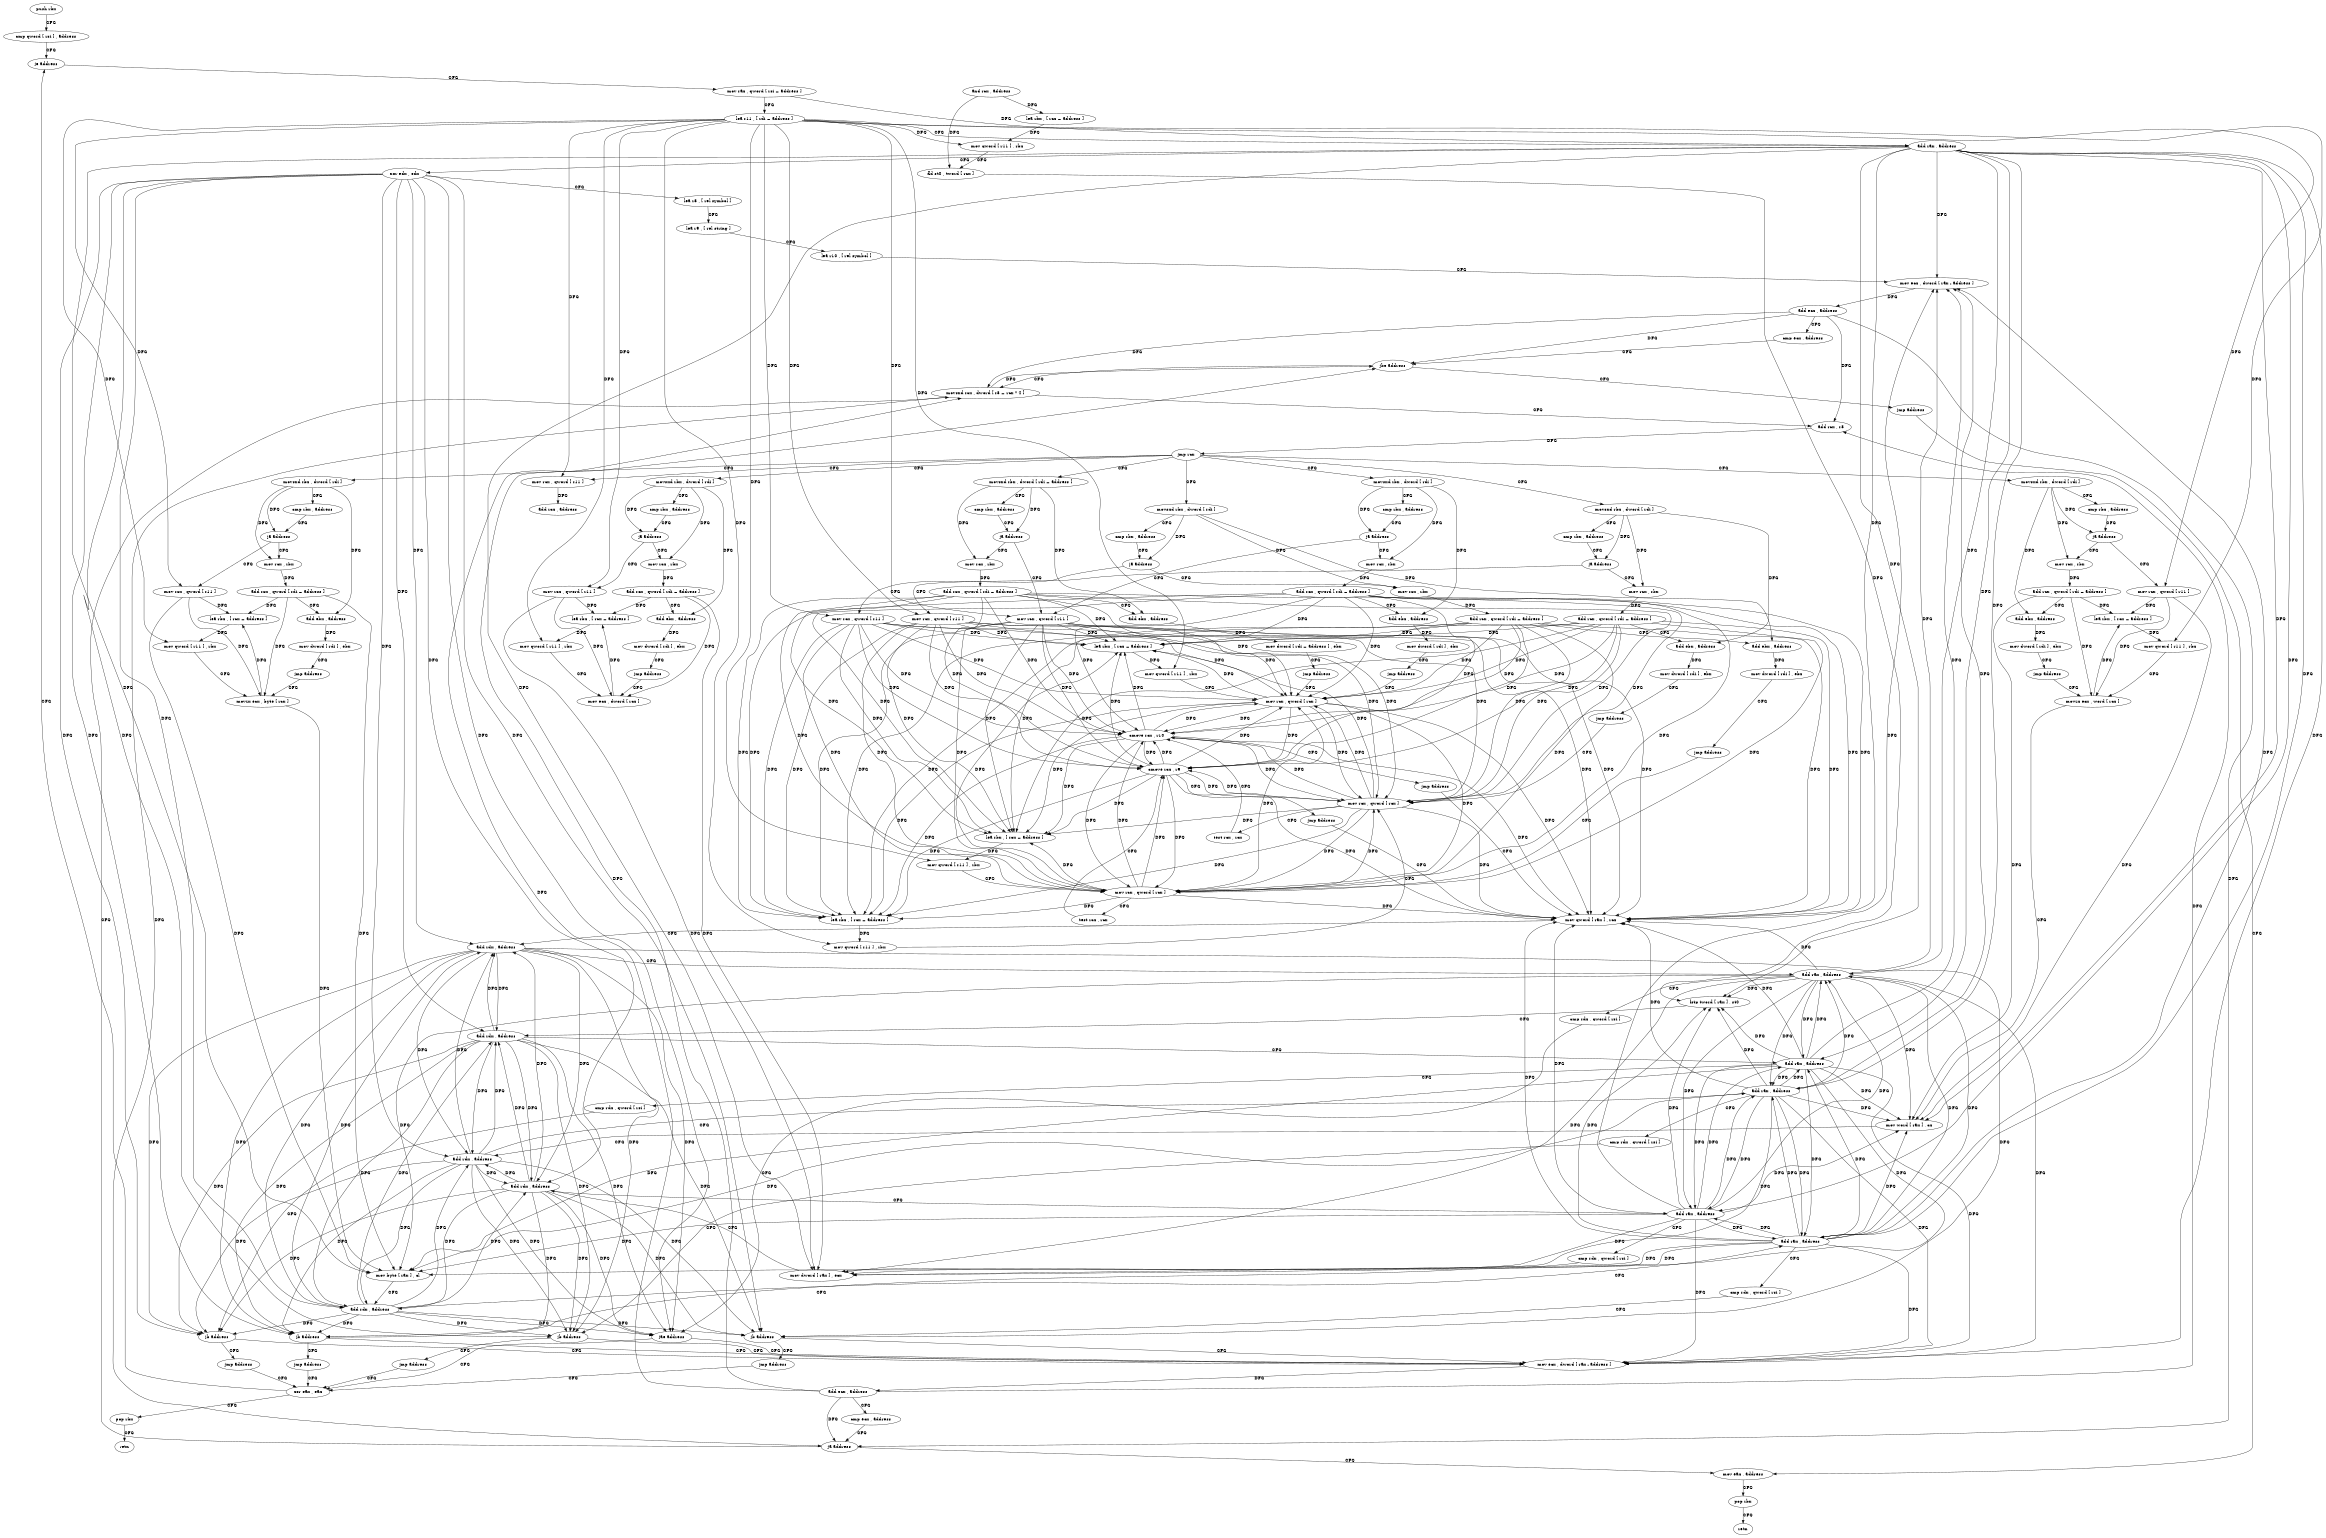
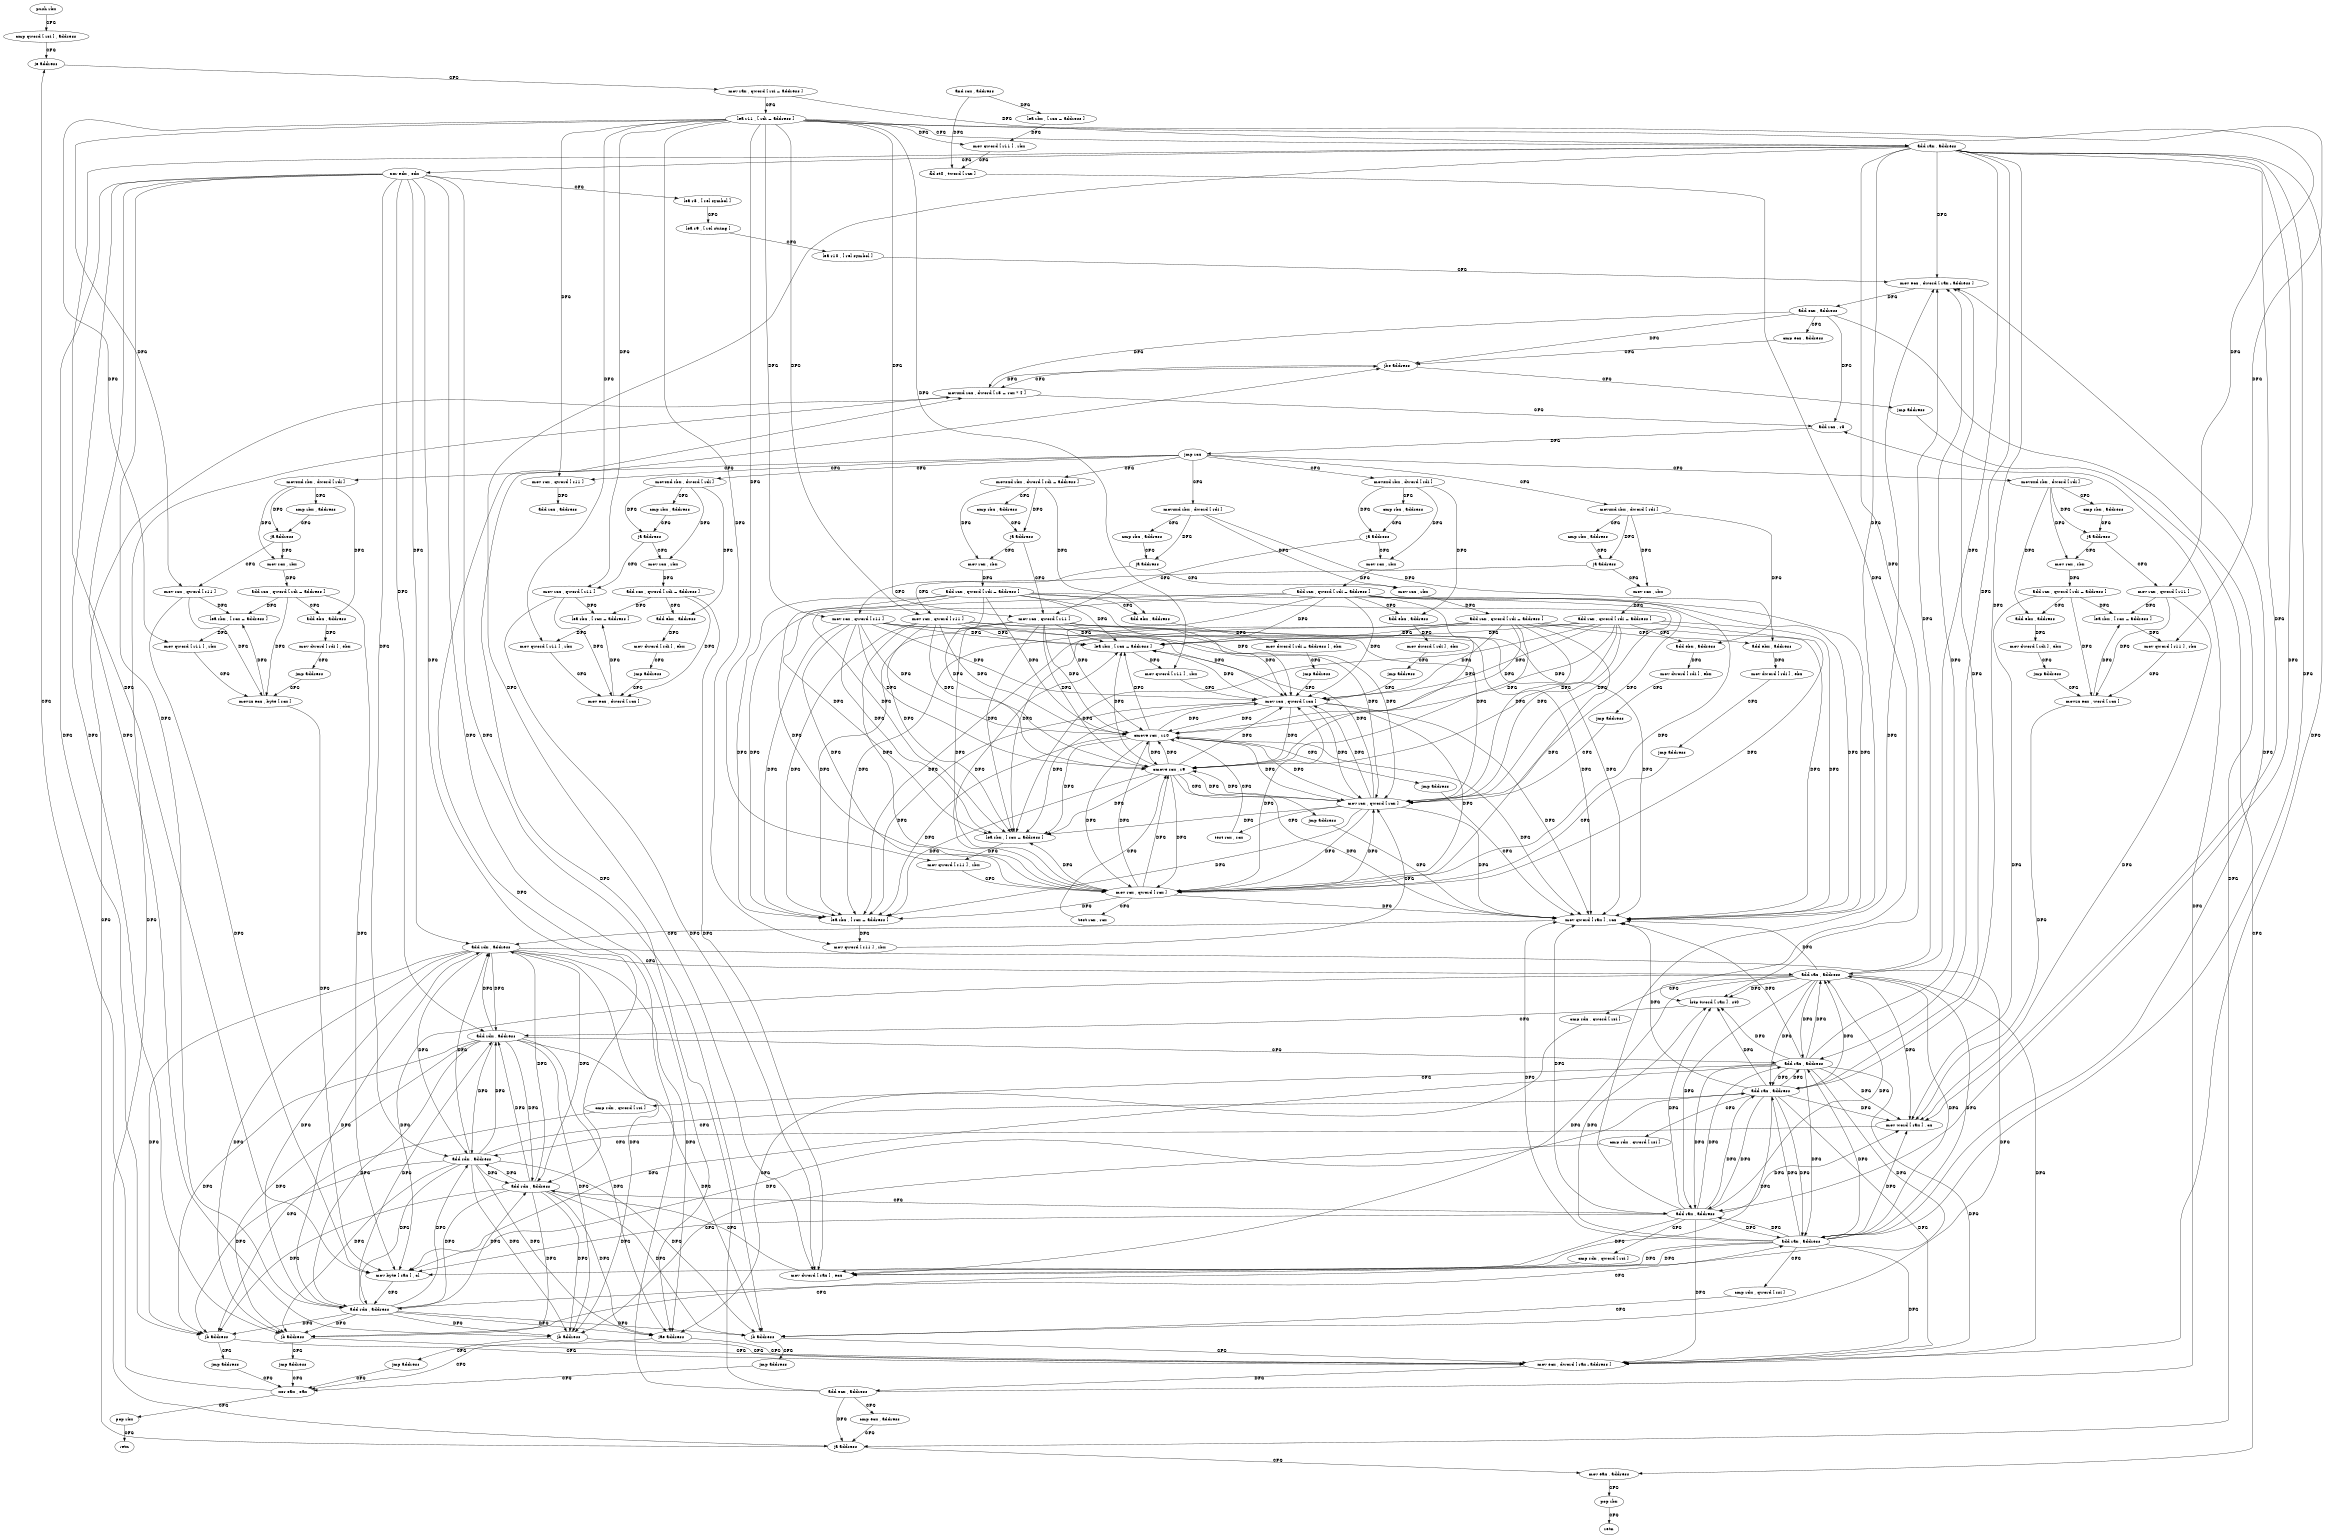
(2042, 920) -> (2042, 920)
